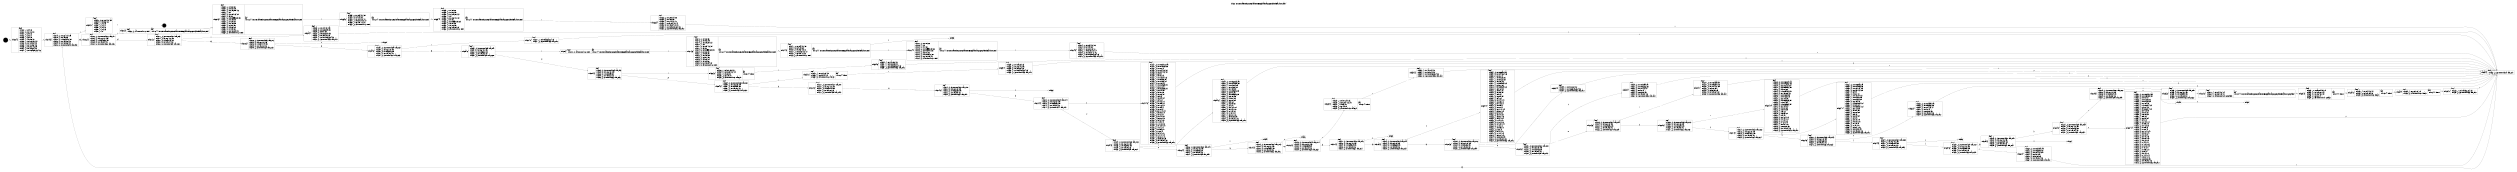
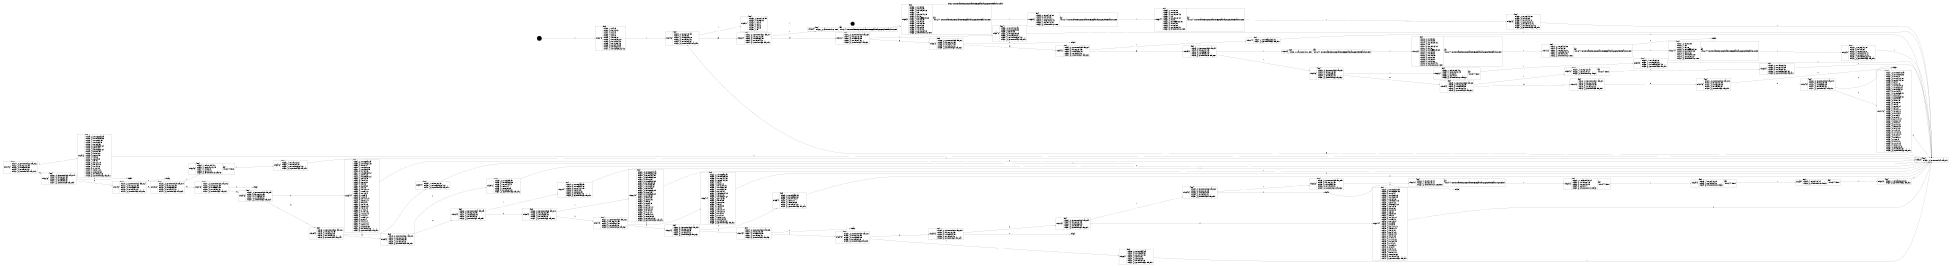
(1086, 124) -> (1868, 84)
